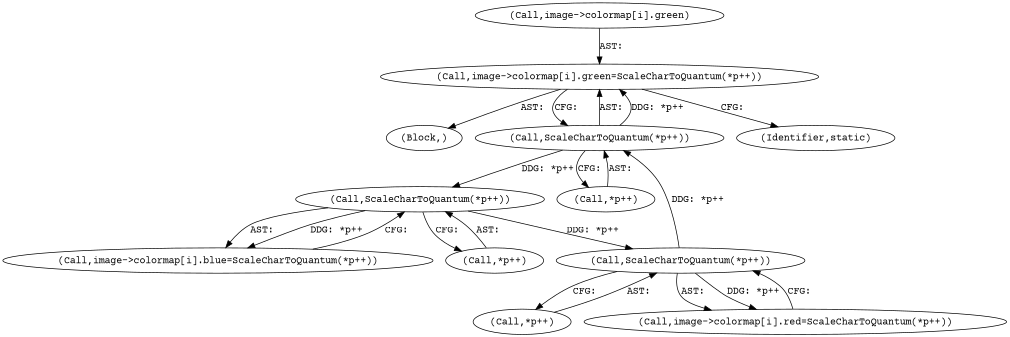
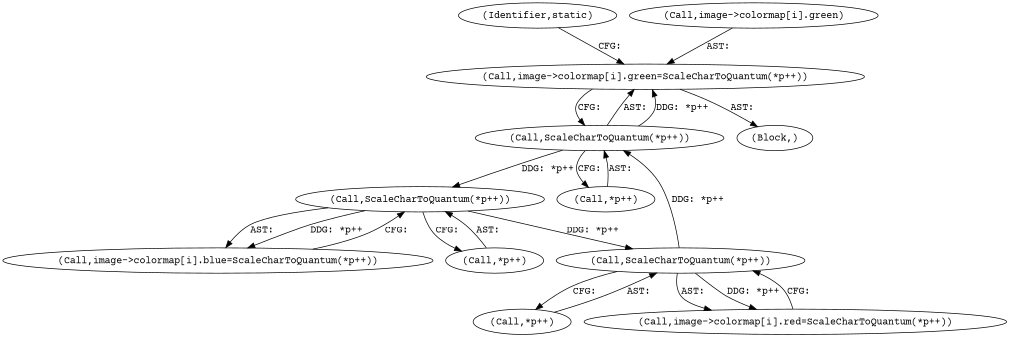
(707, 107) -> (588, 44)
